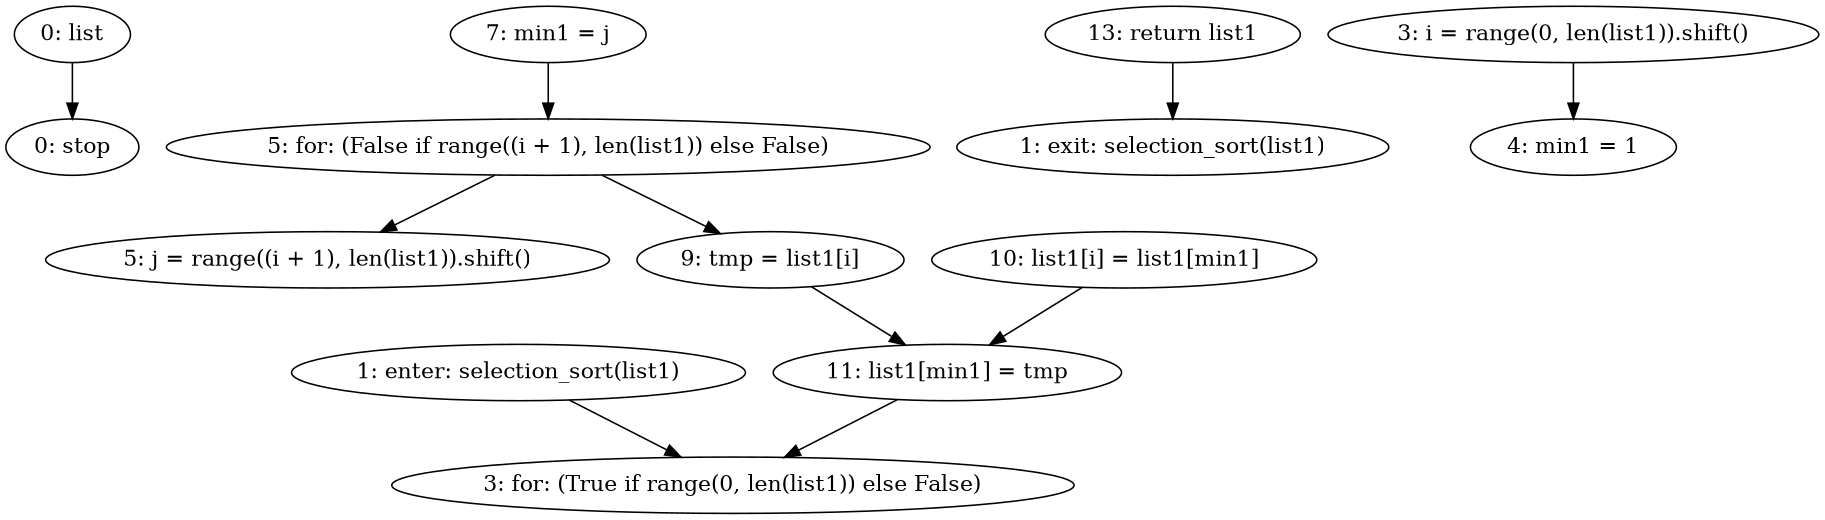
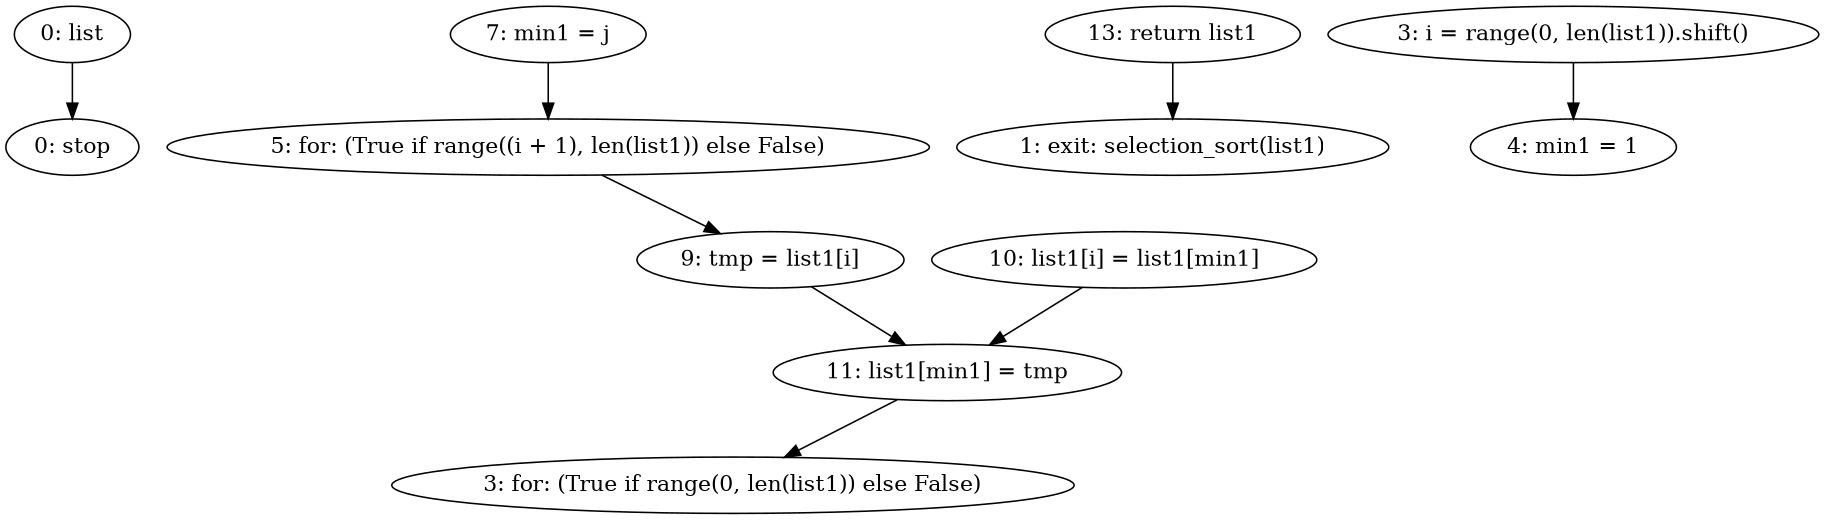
(548, 147) -> (548, 147)
(328, 260) -> none
(518, 373) -> none
